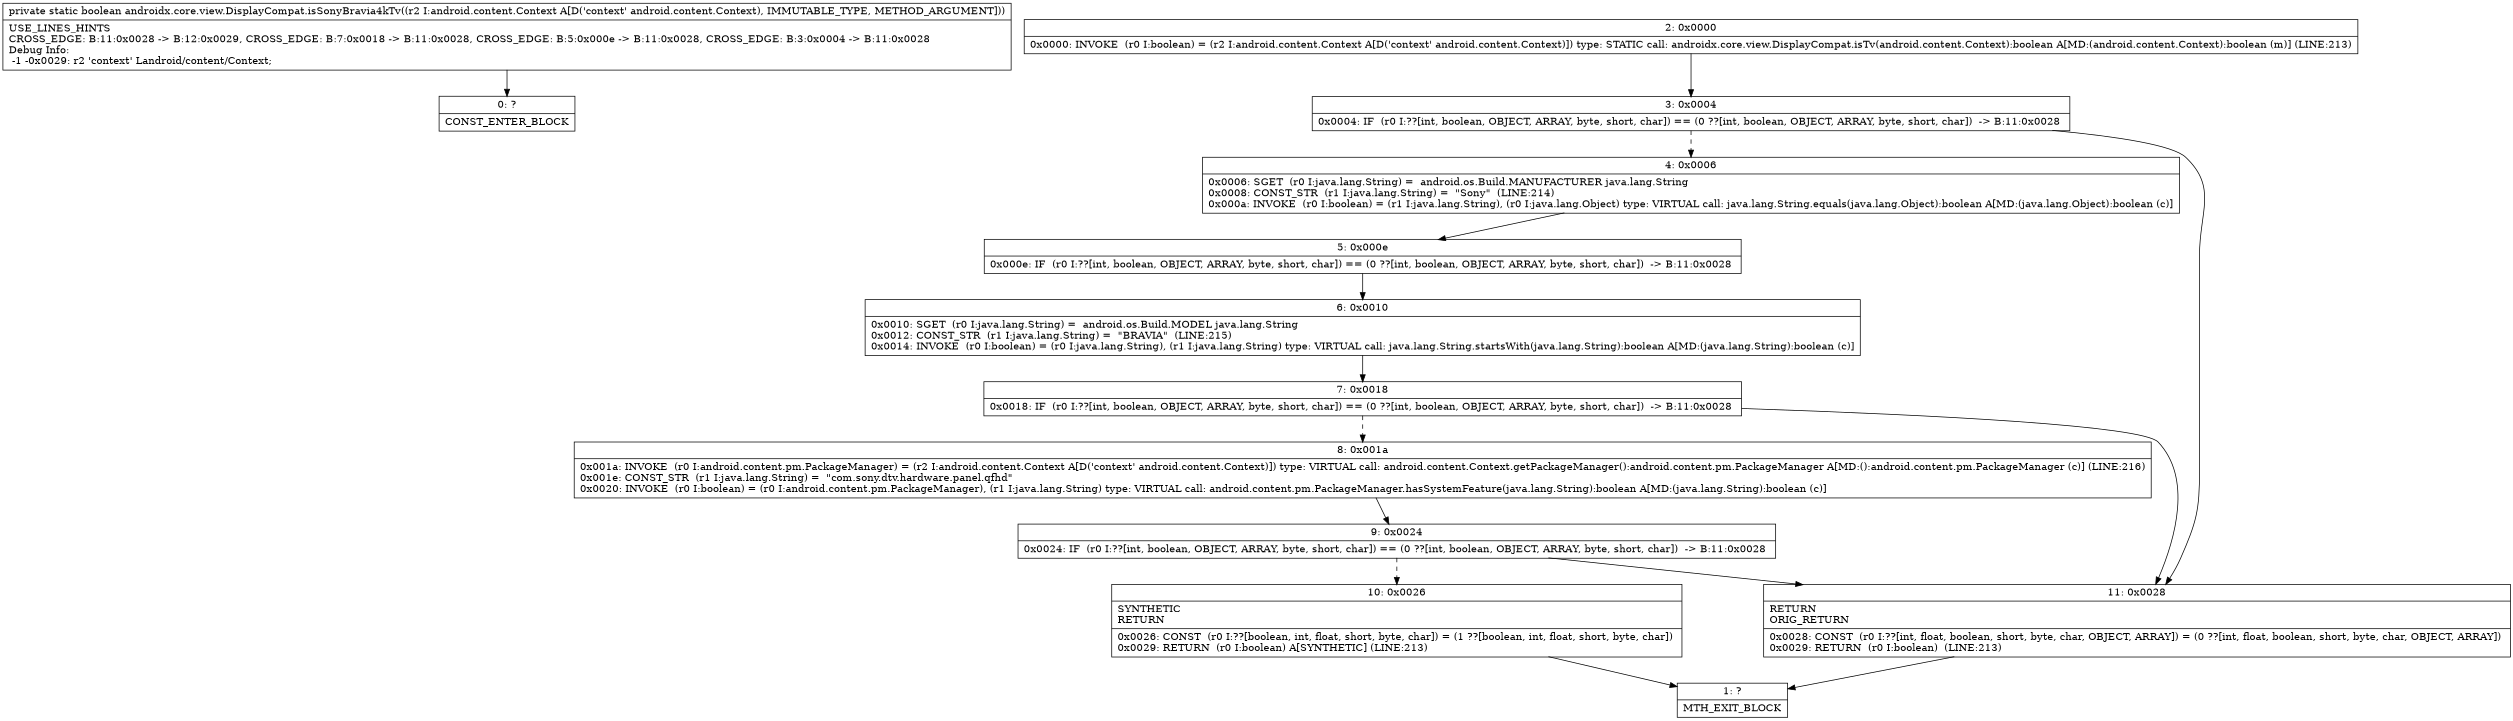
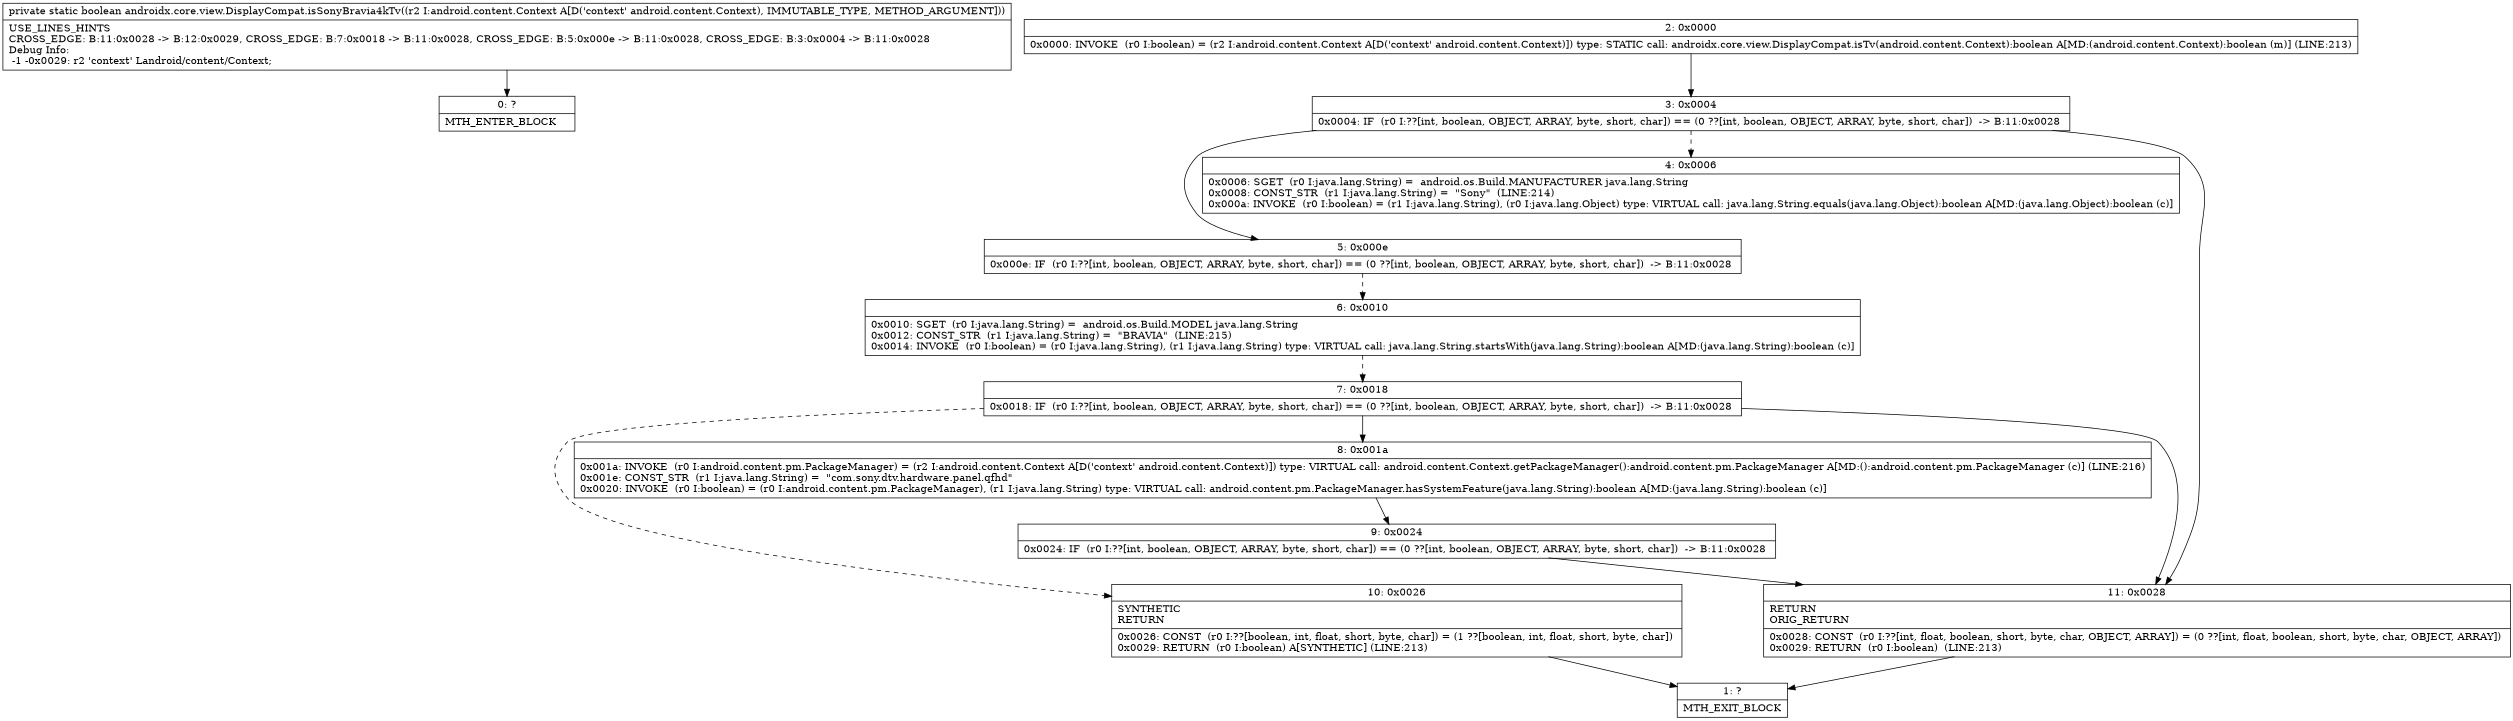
(507, 122) -> (501, 122)
(1505, 226) -> (1197, 157)
(1363, 283) -> (1363, 283)
(1363, 365) -> (1363, 365)
(1363, 425) -> (1363, 425)
(1397, 568) -> (596, 515)
